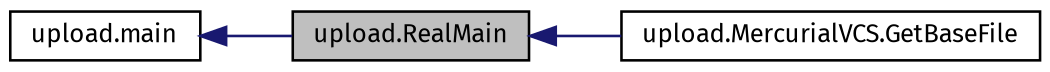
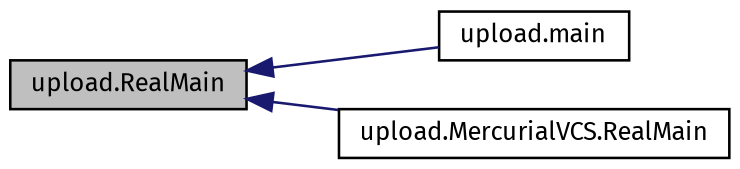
(259, 36) -> (356, 57)
(831, 36) -> (534, 134)
